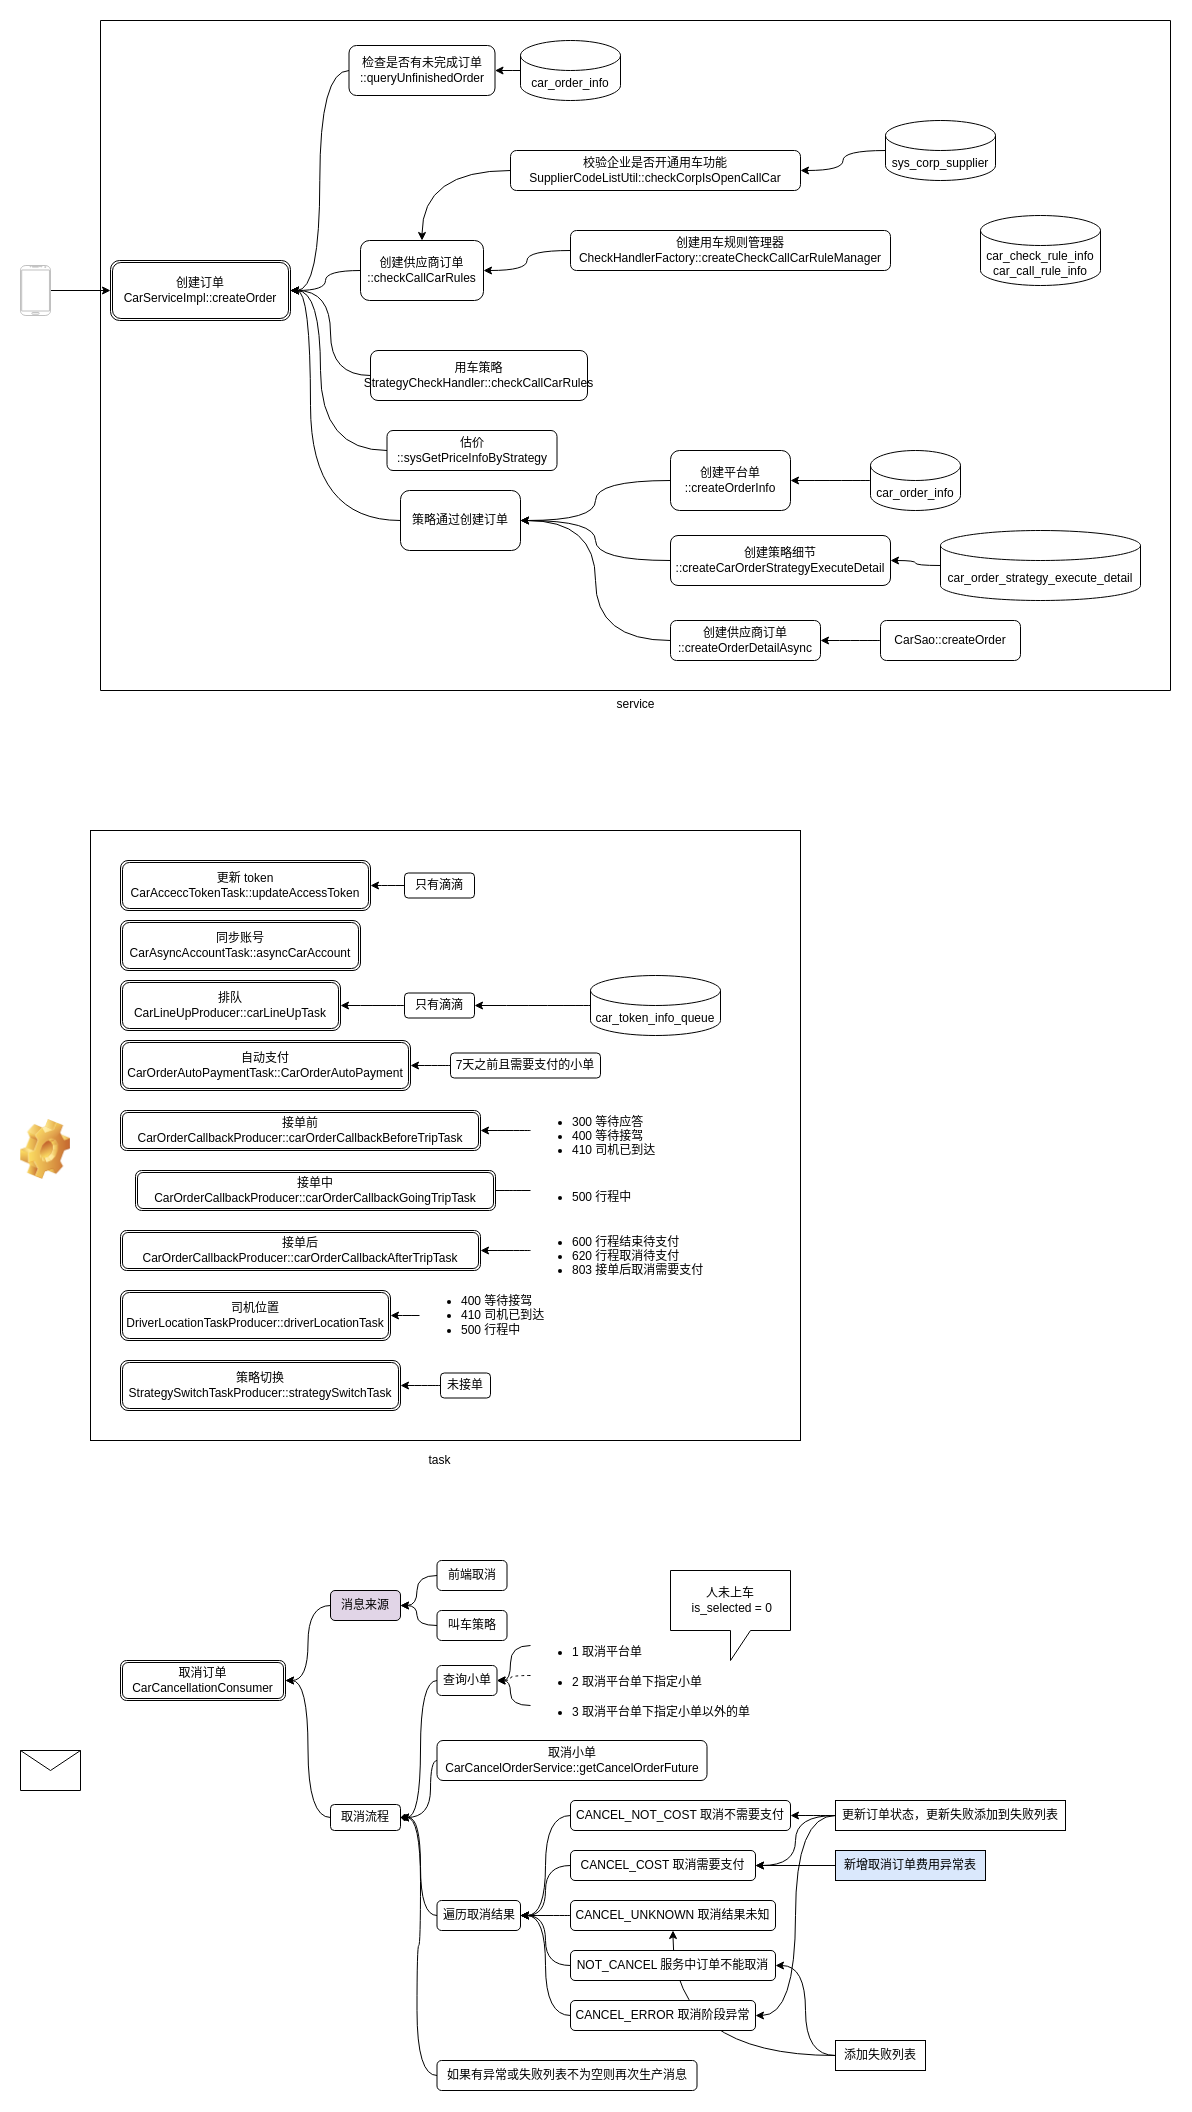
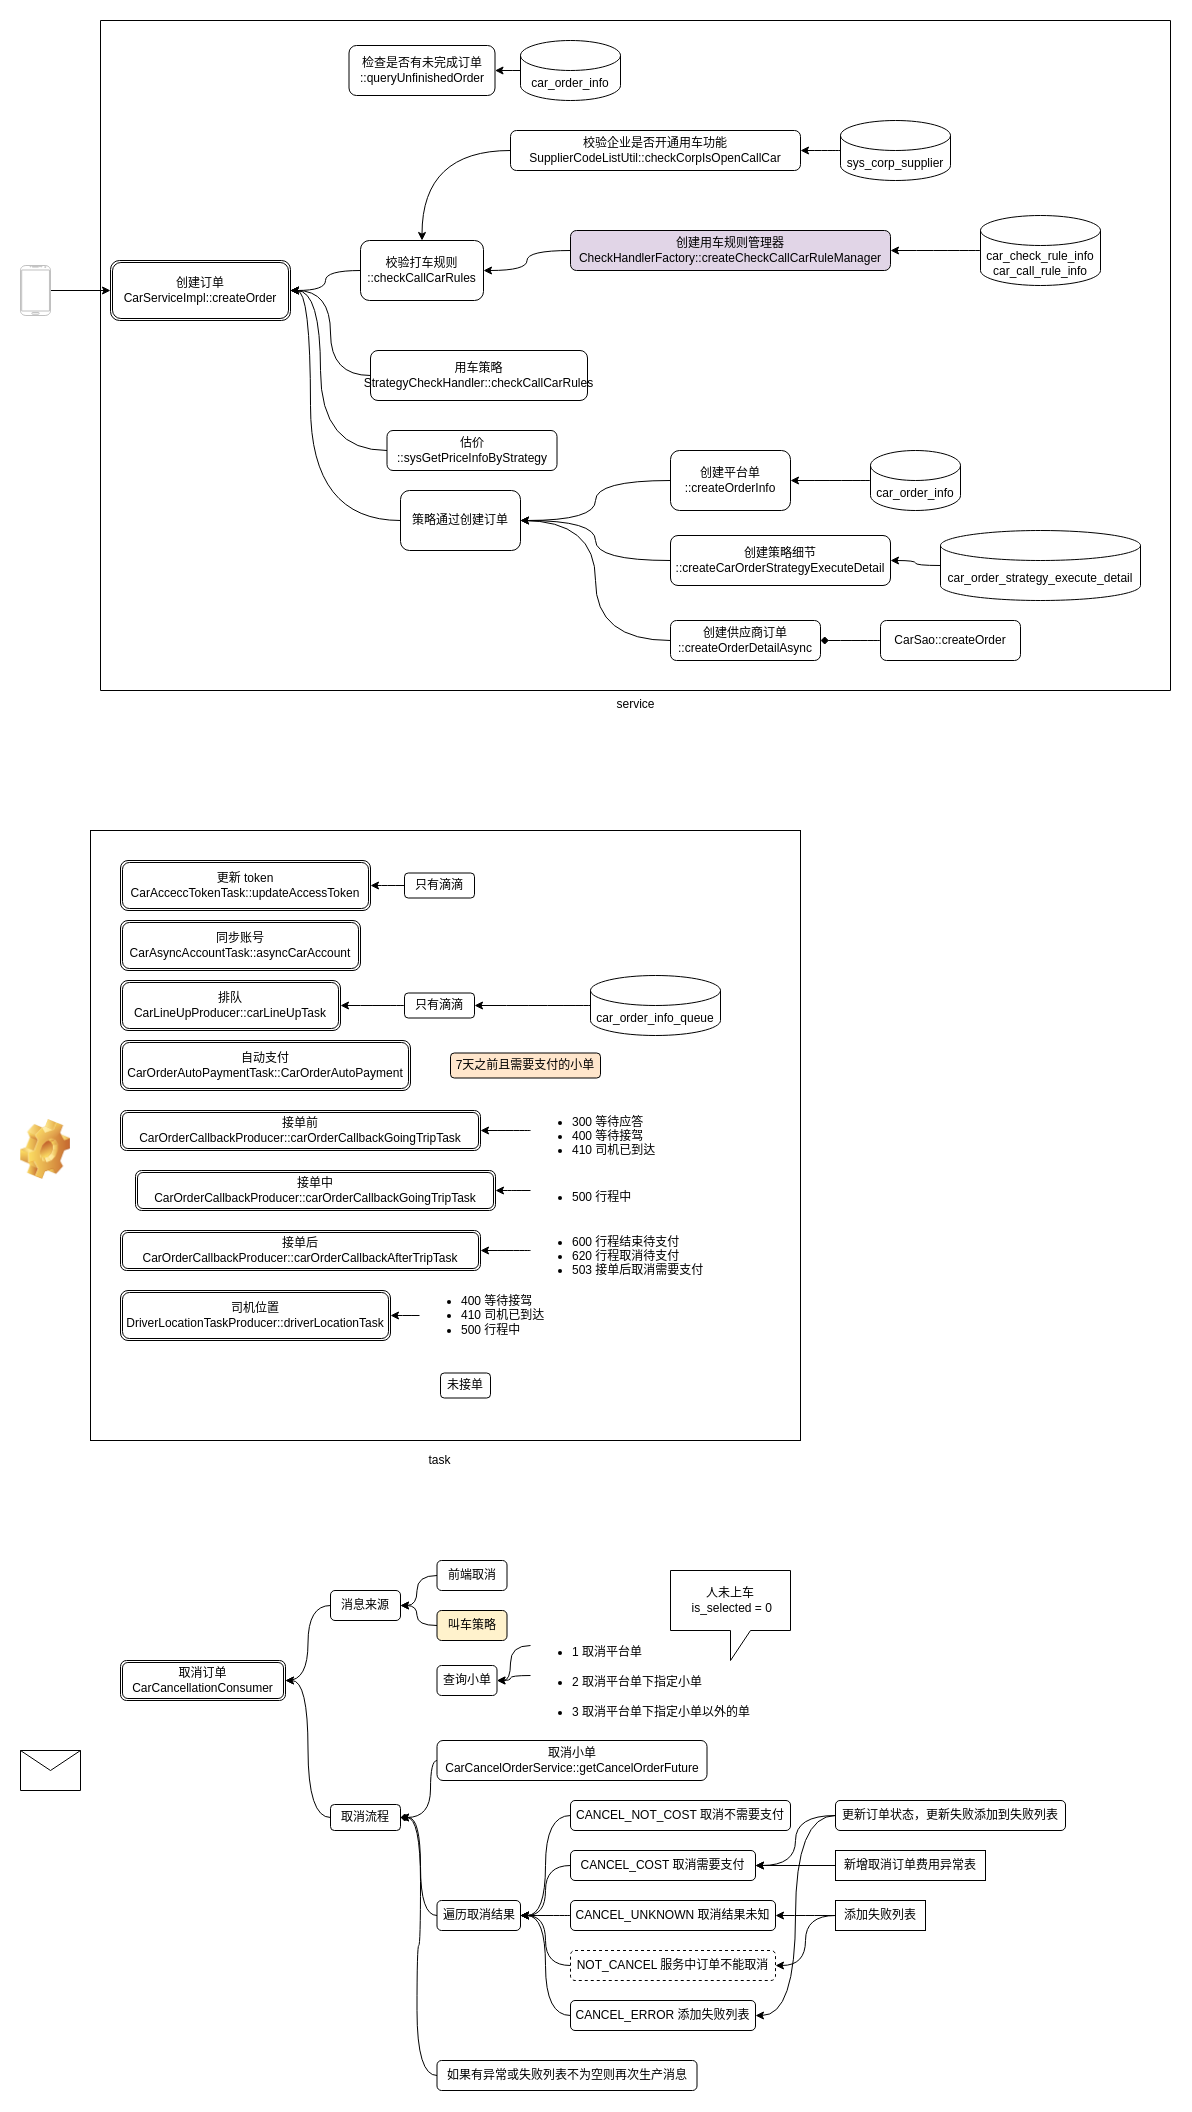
(941, 151) -> (896, 151)
(656, 171) -> (656, 151)
(320, 176) -> none
(731, 251) -> (731, 251)
none -> (938, 251)
(422, 271) -> (422, 271)
(570, 530) -> (567, 529)
(828, 641) -> (829, 641)
(656, 1019) -> (656, 1019)
(434, 1066) -> none
(526, 1066) -> (526, 1066)
(301, 1131) -> (301, 1131)
(500, 1191) -> (503, 1191)
(598, 1251) -> (598, 1251)
(261, 1386) -> none
(424, 1386) -> none
(366, 1606) -> (366, 1606)
(472, 1626) -> (472, 1626)
(303, 1672) -> (302, 1673)
(516, 1676) -> (516, 1676)
(513, 1700) -> none
(421, 1746) -> none
(805, 1816) -> none
(951, 1816) -> (951, 1816)
(911, 1866) -> (911, 1866)
(673, 1966) -> (673, 1966)
(663, 2016) -> (663, 2016)
(881, 2056) -> (881, 1916)
